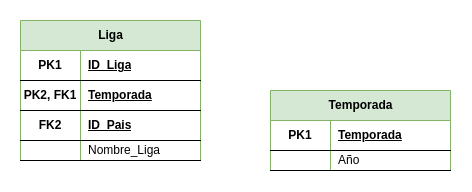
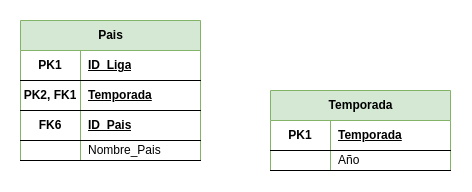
(111, 36) -> (111, 36)
(51, 126) -> (51, 126)
(124, 151) -> (124, 151)
